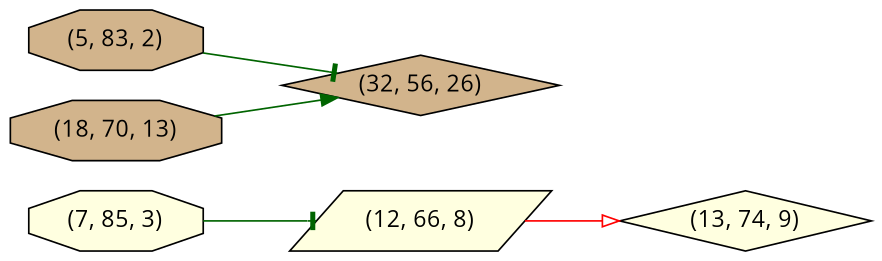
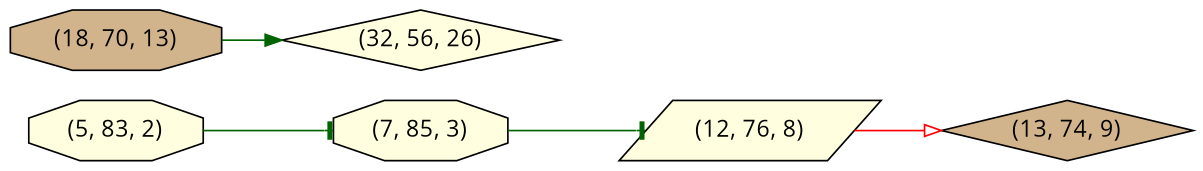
(116, 40) -> (116, 131)
(266, 62) -> (264, 131)
(421, 85) -> (421, 40)
(421, 221) -> (750, 131)
(746, 221) -> (1067, 131)
